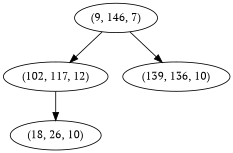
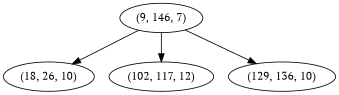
(176, 77) -> (282, 77)
(56, 102) -> (109, 45)
